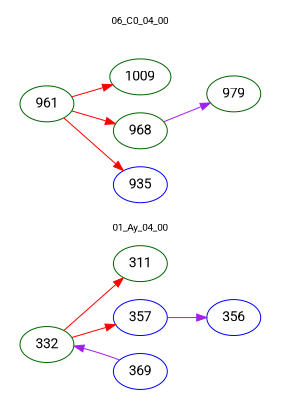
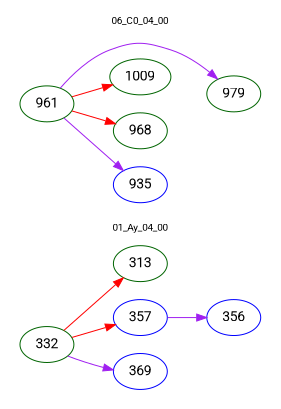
(182, 114) -> (131, 44)
(90, 141) -> (90, 141)
(140, 264) -> (140, 264)
(102, 354) -> (85, 362)
